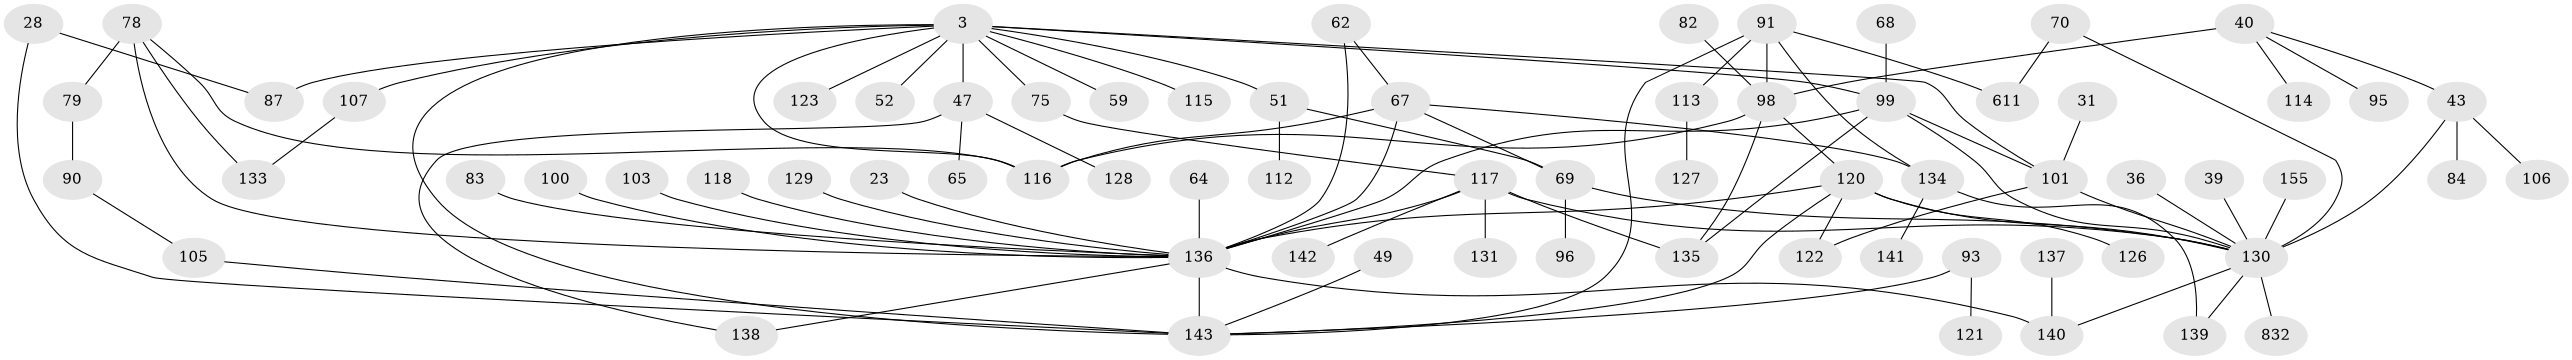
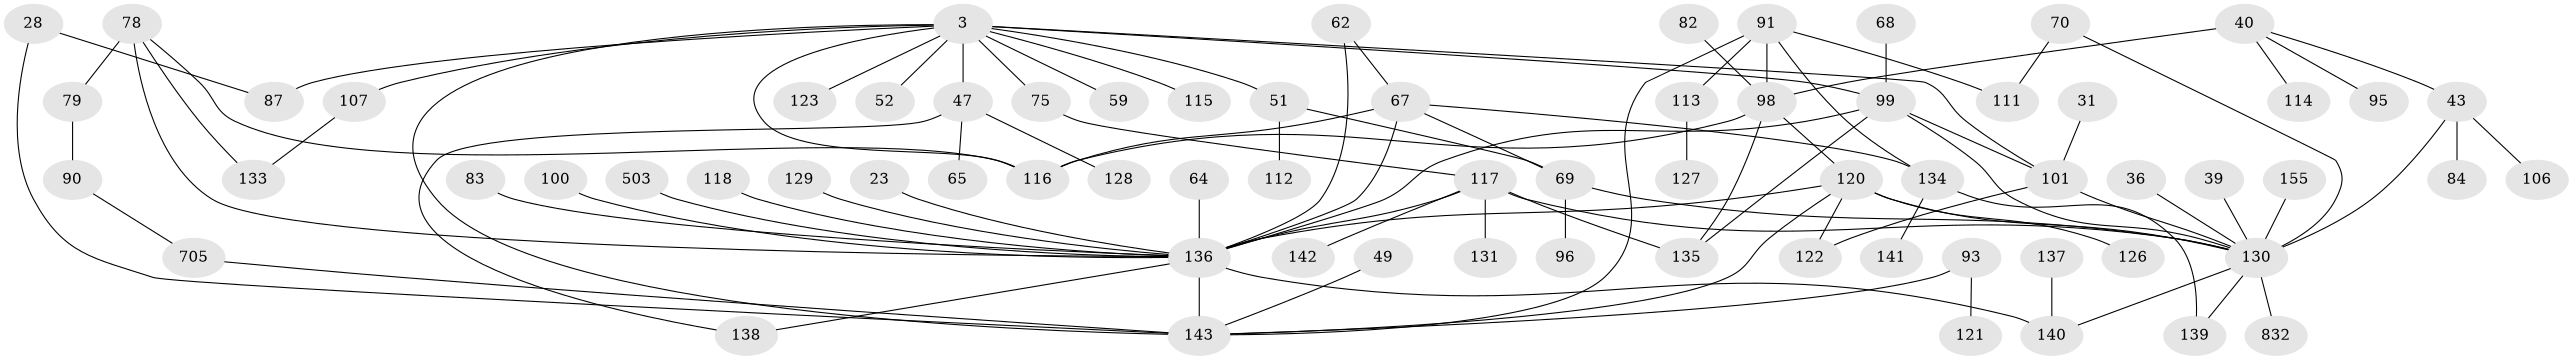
(2007, 102) -> (2007, 102)
(637, 180) -> (637, 180)
(194, 258) -> (194, 258)
